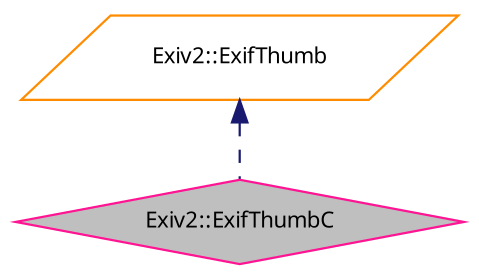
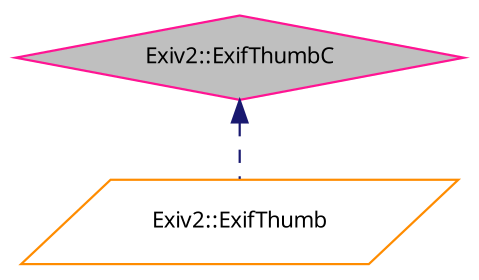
(240, 151) -> (240, 151)
